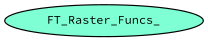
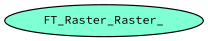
(104, 21) -> (104, 21)
